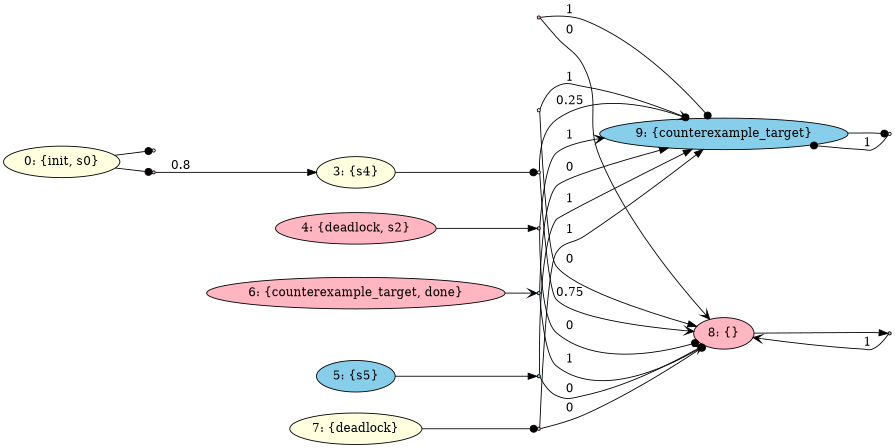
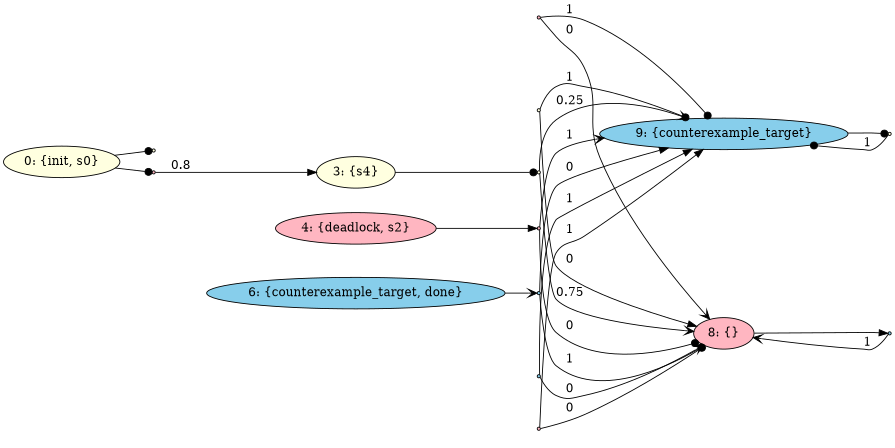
(356, 293) -> (356, 293)
(356, 376) -> none
(356, 429) -> none
